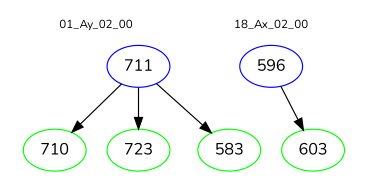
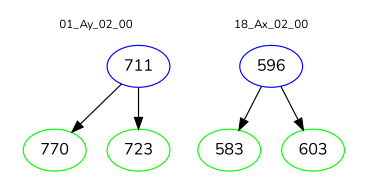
(171, 97) -> (253, 103)
(55, 150) -> (55, 150)
